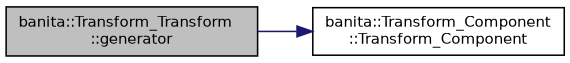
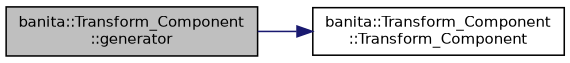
(132, 31) -> (132, 31)
